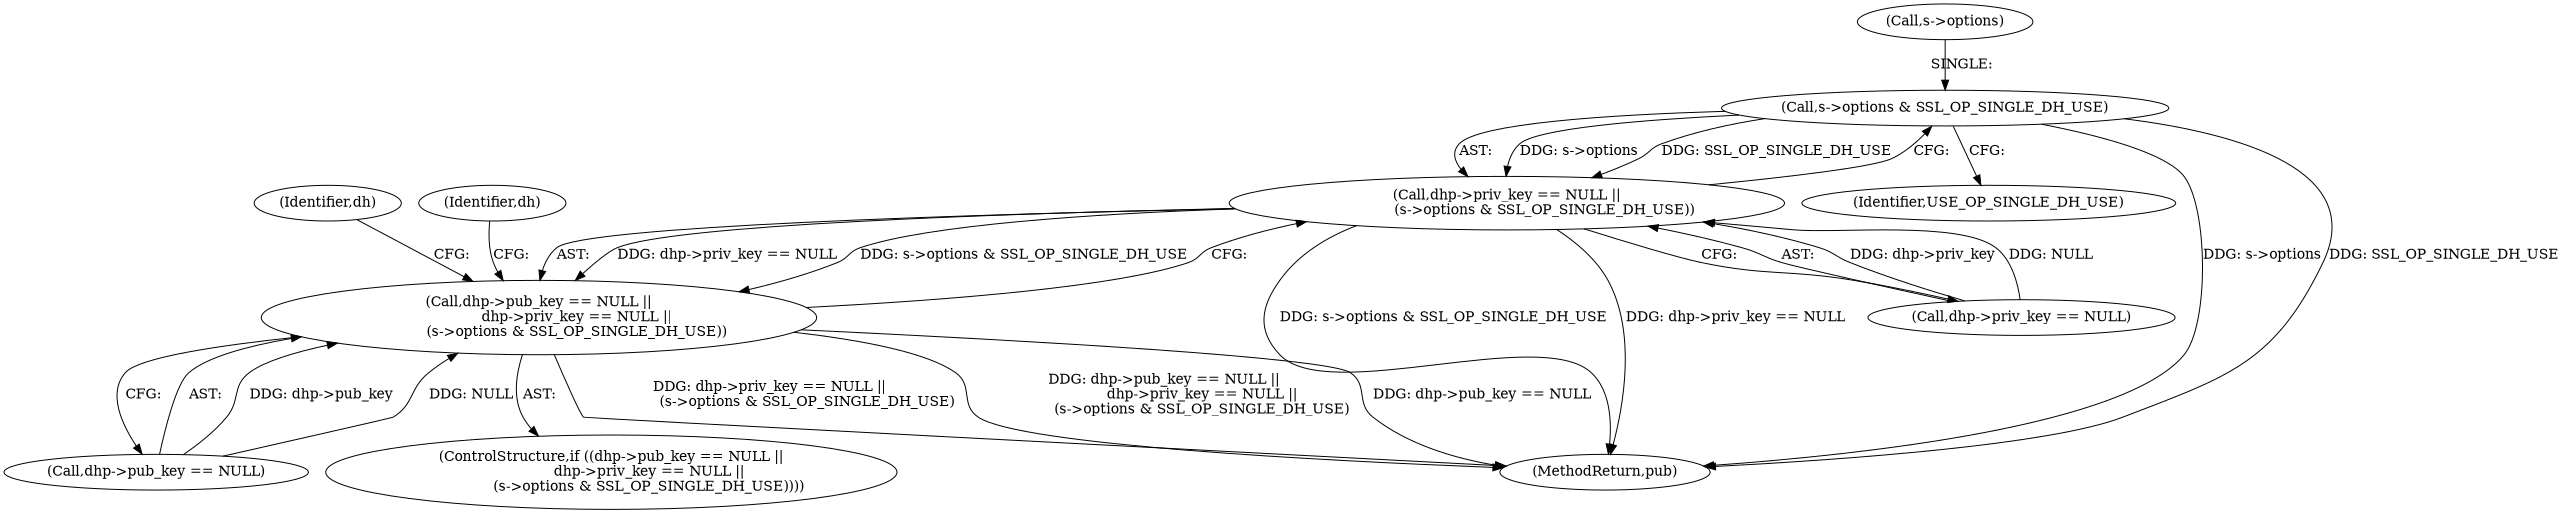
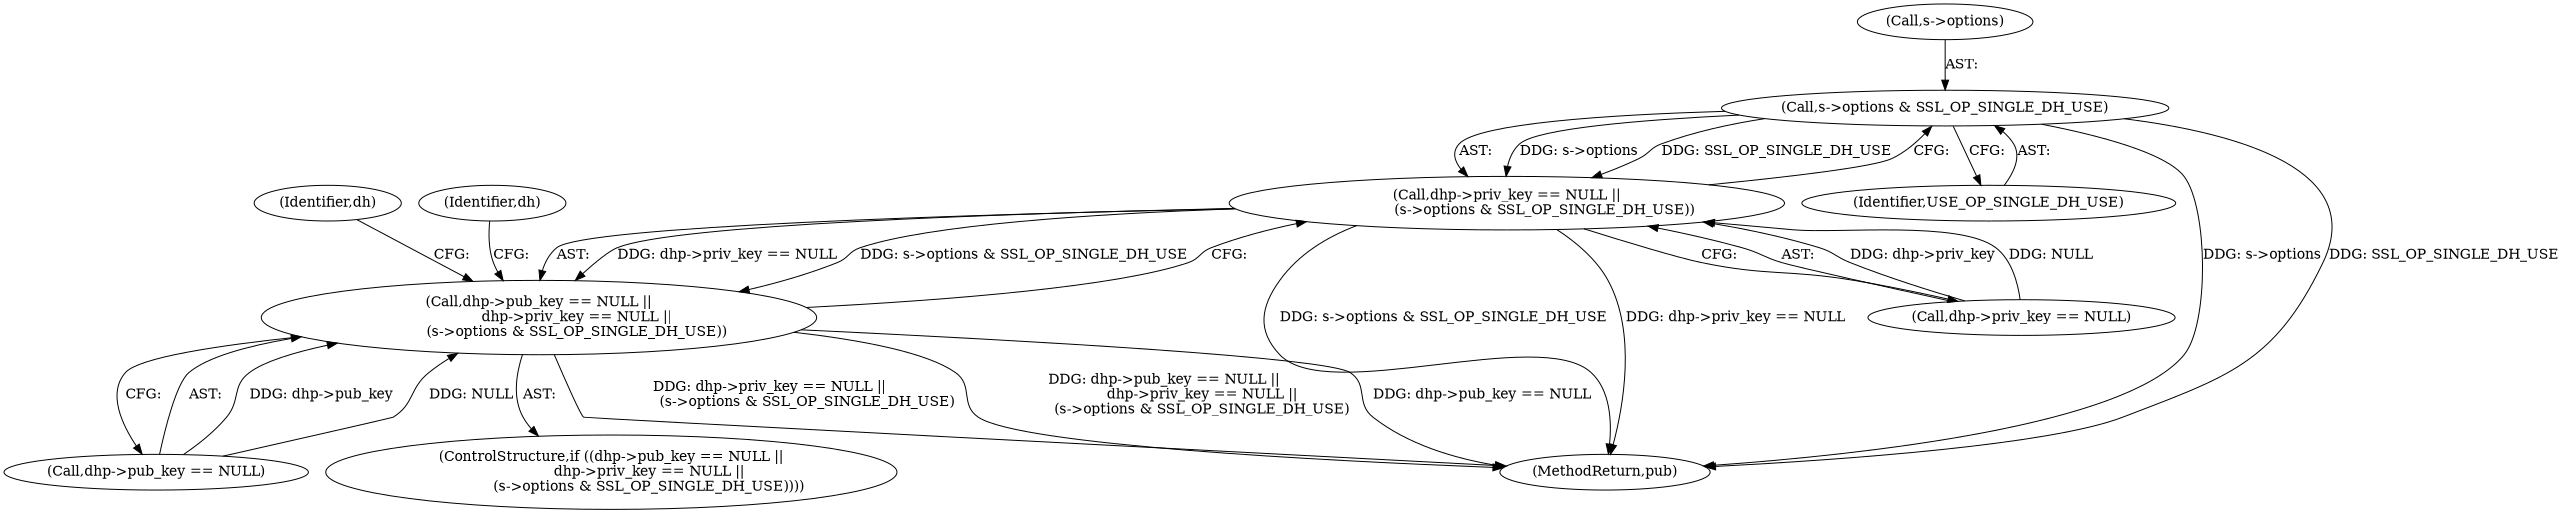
(1964, 65) -> (1964, 65)
none -> (2017, 158)
